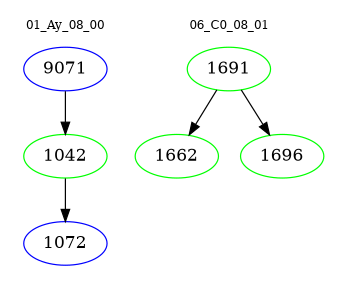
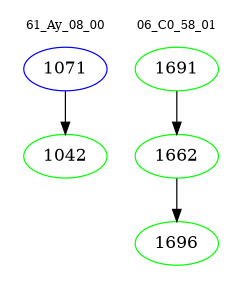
(65, 26) -> (65, 26)
(230, 26) -> (177, 26)
(65, 69) -> (65, 69)
(252, 107) -> (177, 194)
(65, 243) -> none
